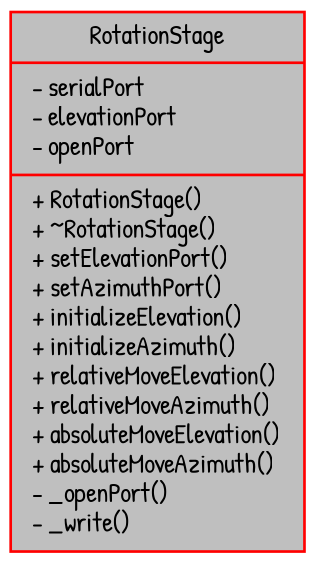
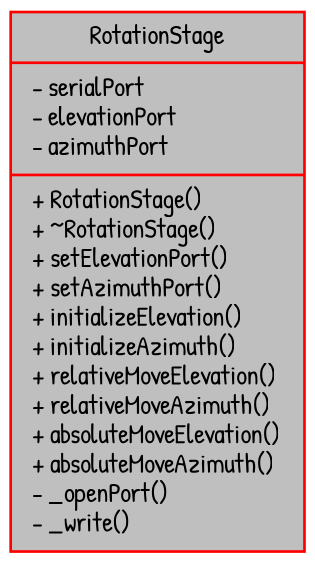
(84, 147) -> (101, 147)
